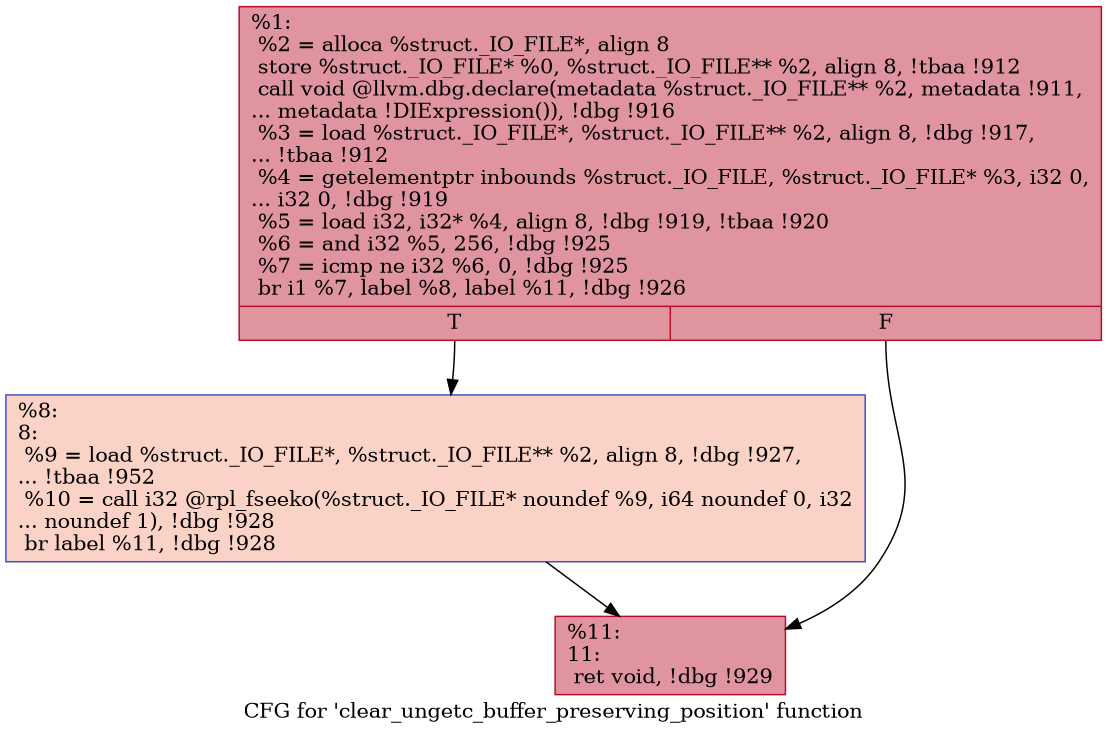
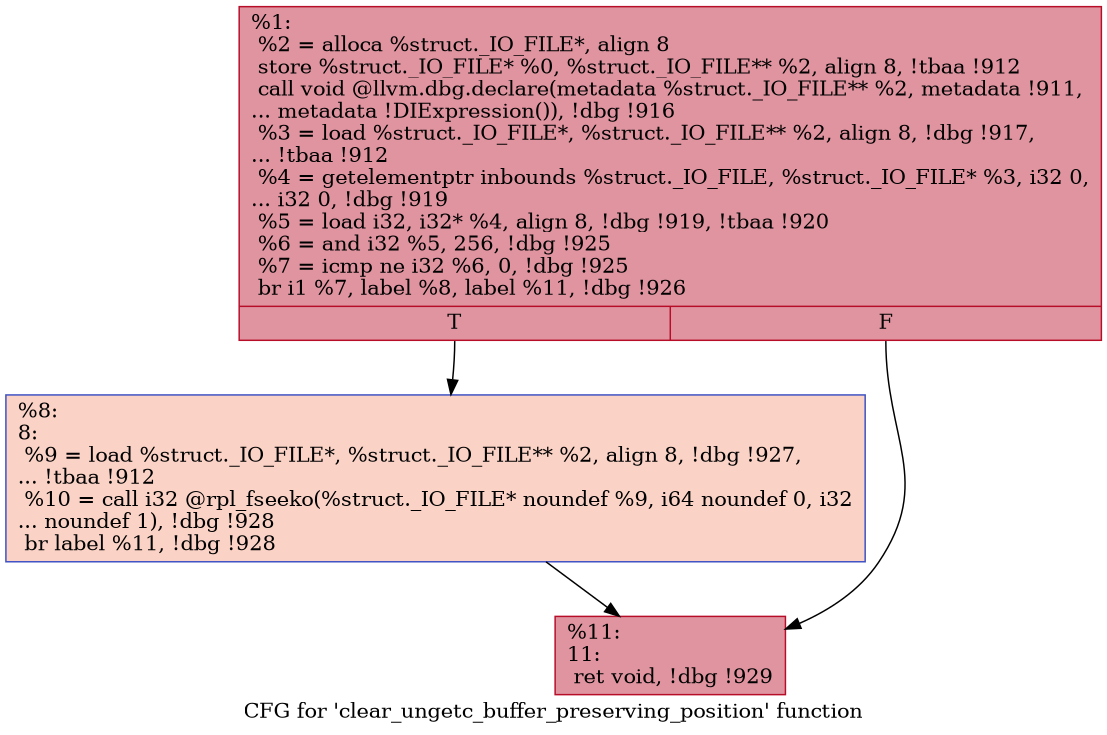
(87, 478) -> (87, 478)
